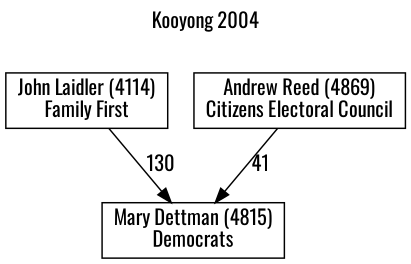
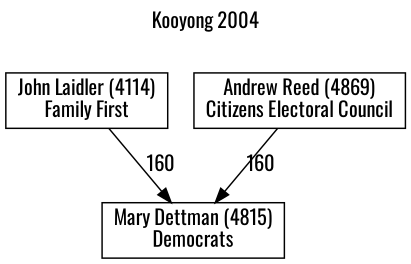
(161, 166) -> (161, 166)
(261, 166) -> (261, 166)
